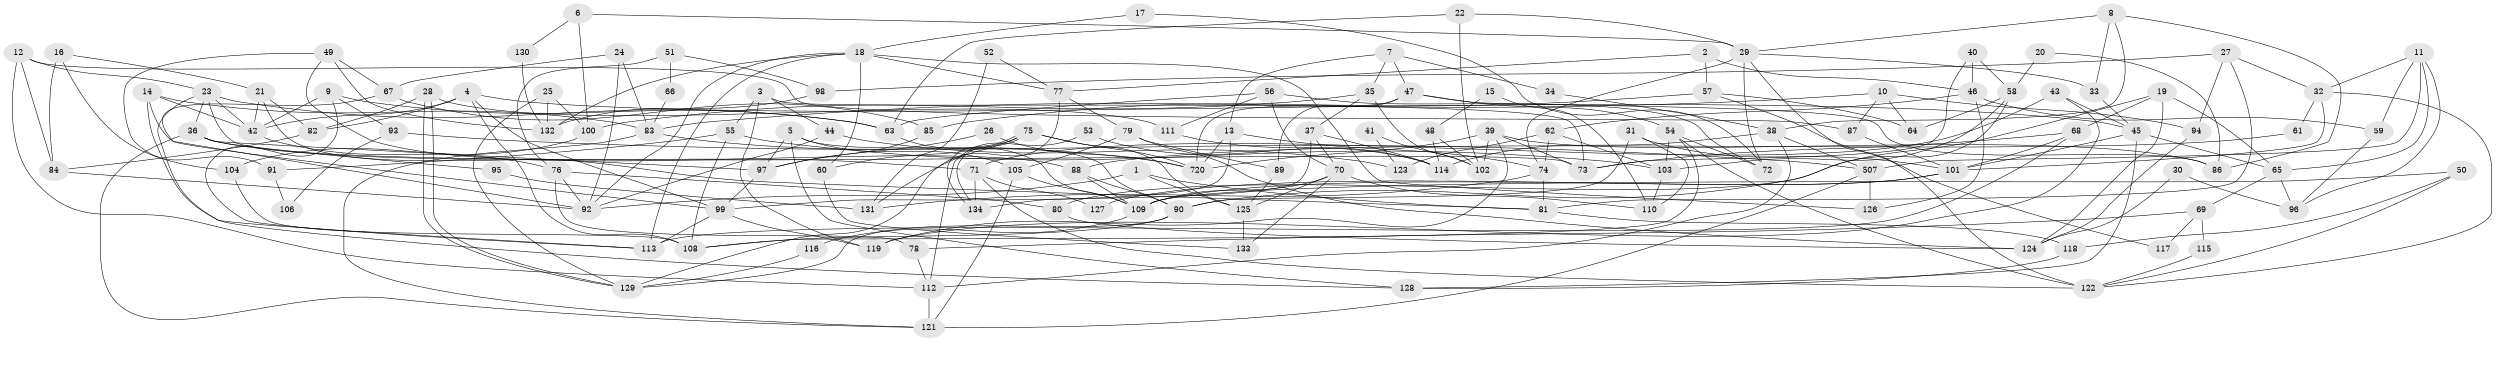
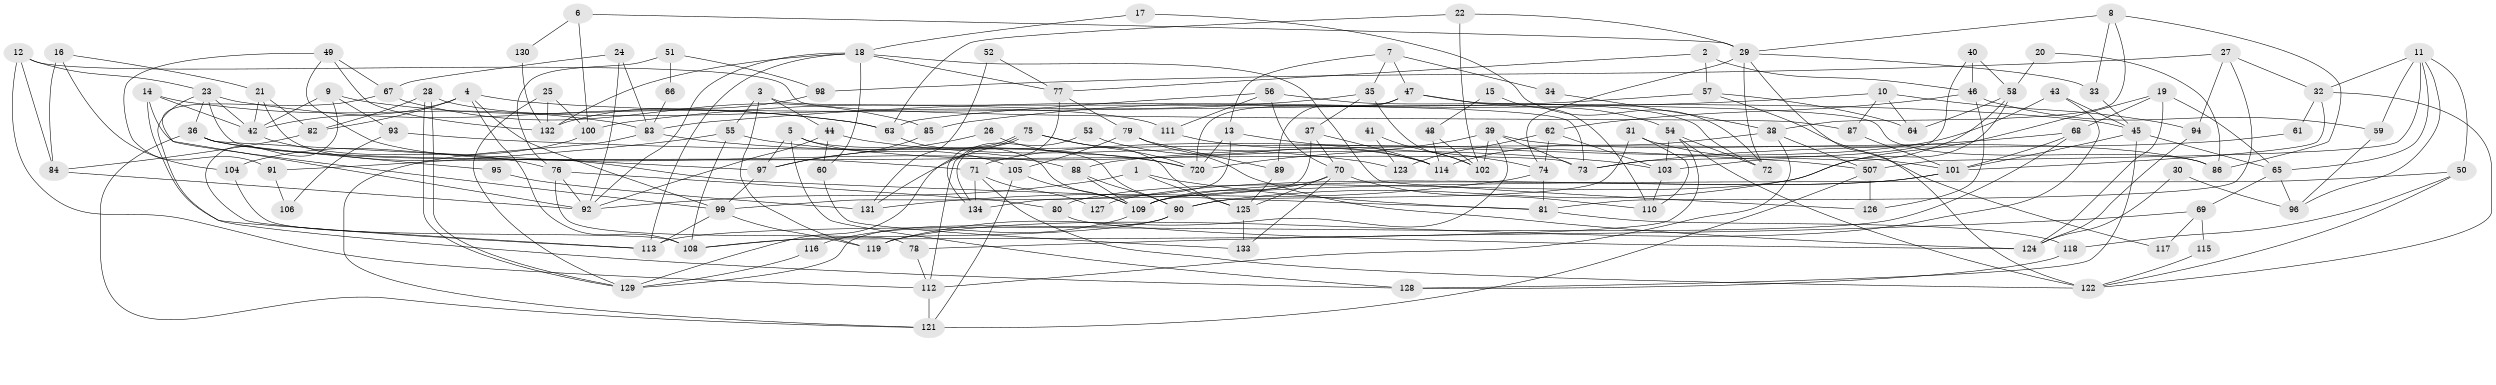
none -> (2465, 103)
(927, 154) -> (826, 153)
